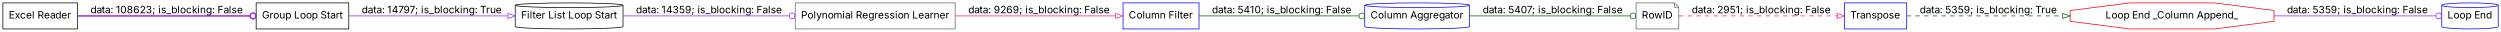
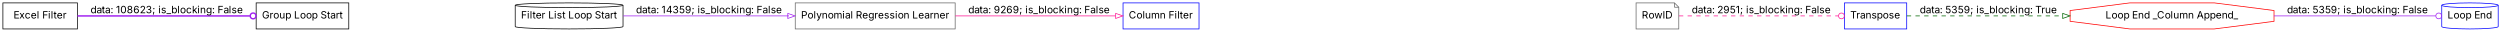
(40, 16) -> (40, 16)
(428, 16) -> none
(706, 16) -> (706, 16)
(1417, 16) -> none
(1759, 16) -> (1759, 16)
